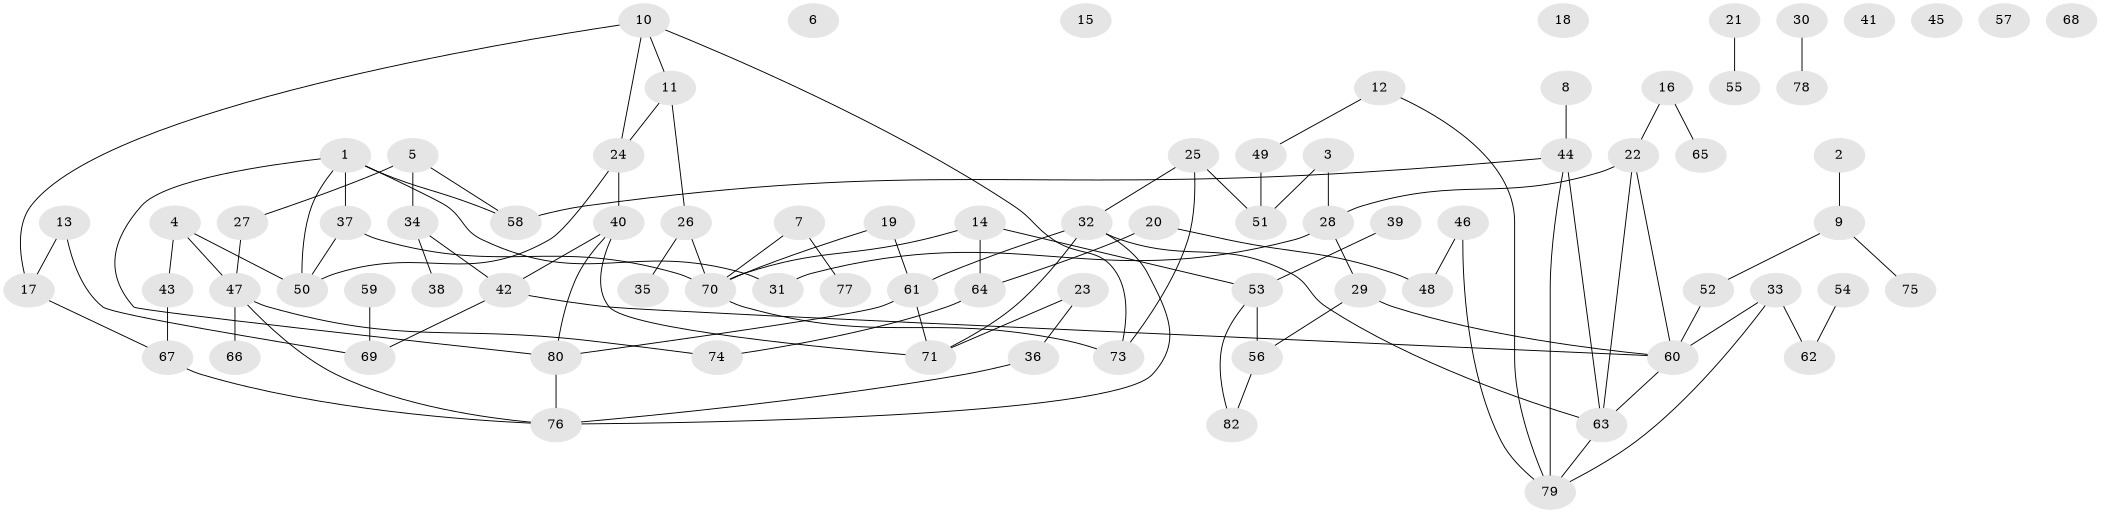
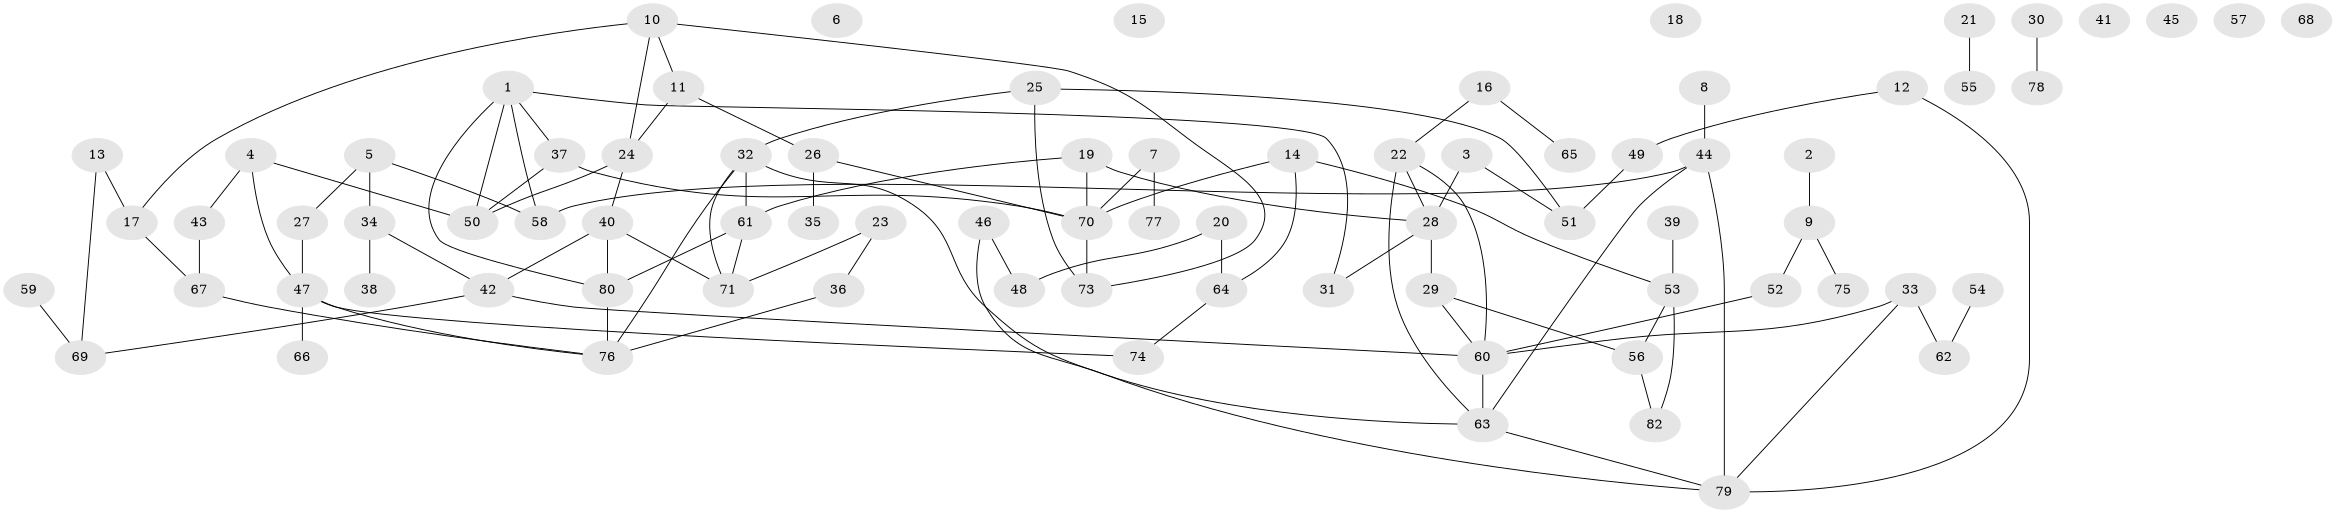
none -> (1254, 202)
